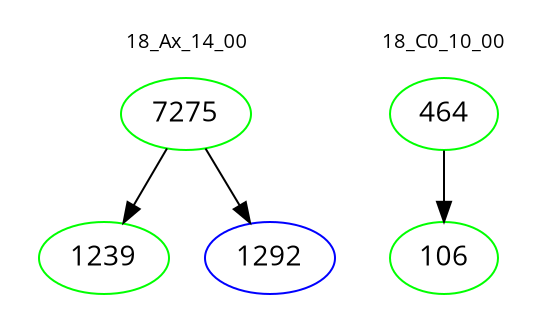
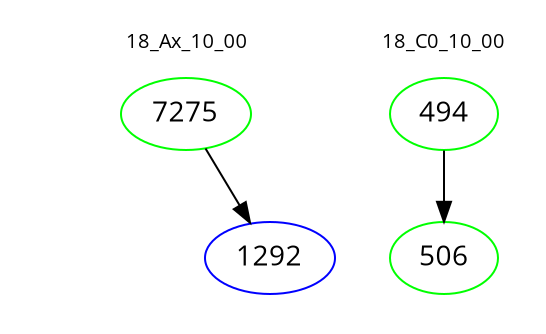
(187, 43) -> (187, 43)
(444, 114) -> (444, 114)
(104, 258) -> none
(444, 258) -> (444, 258)
